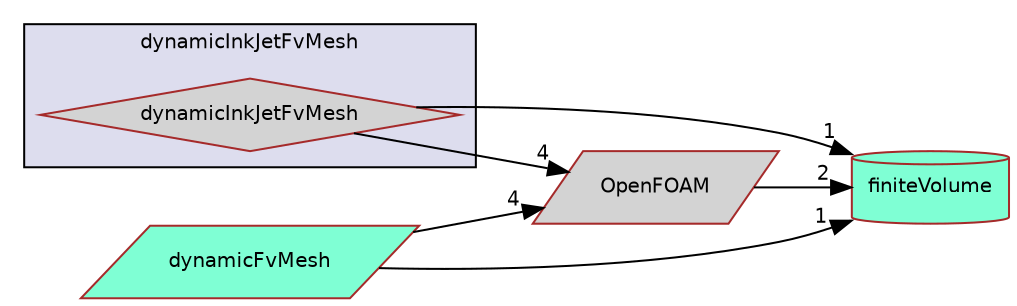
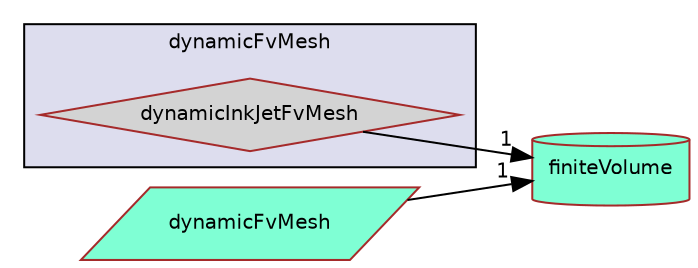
(250, 43) -> (250, 43)
(656, 187) -> none
